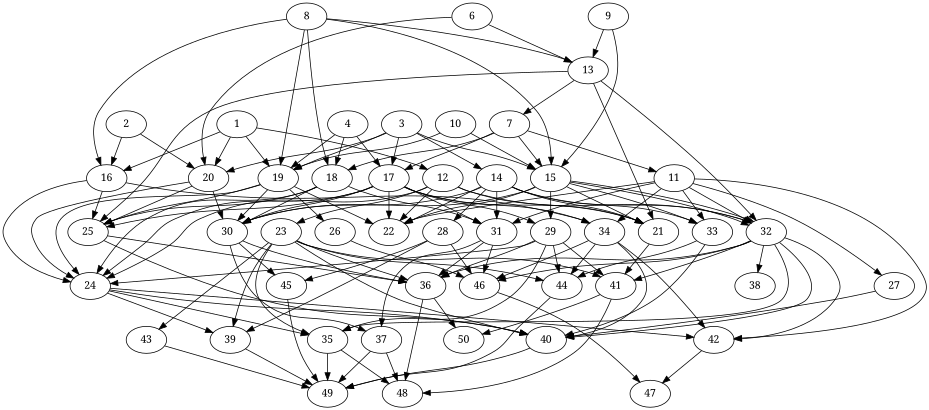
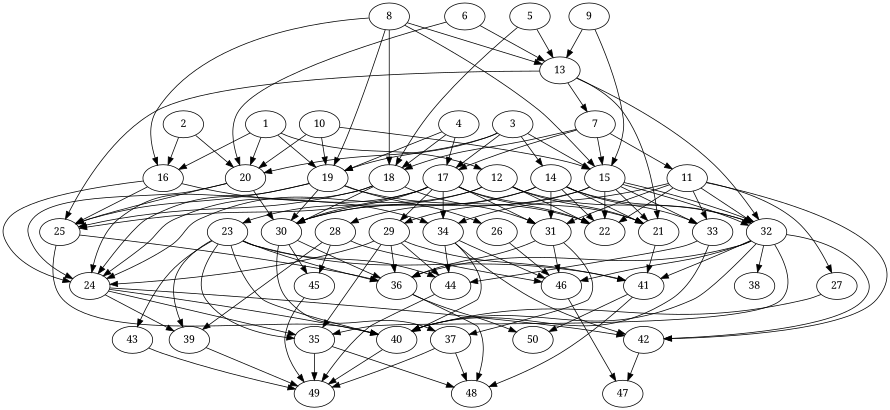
none -> (530, 16)
none -> (286, 149)
